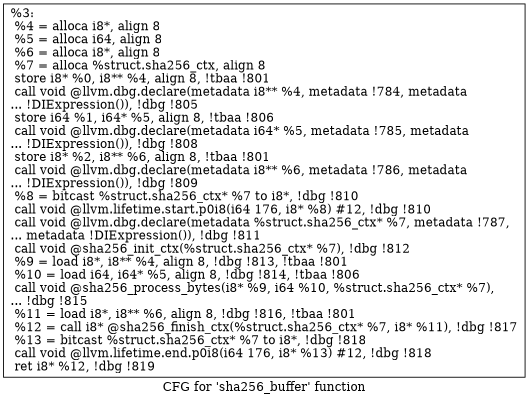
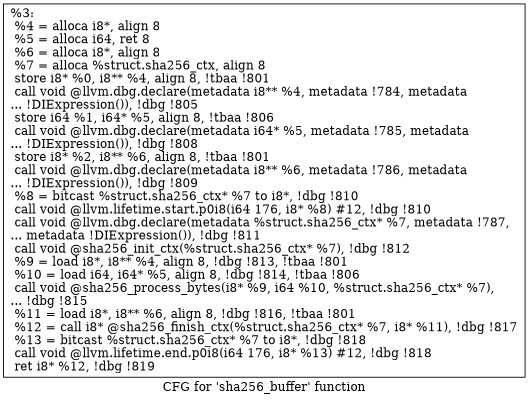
(87, 40) -> (80, 40)
